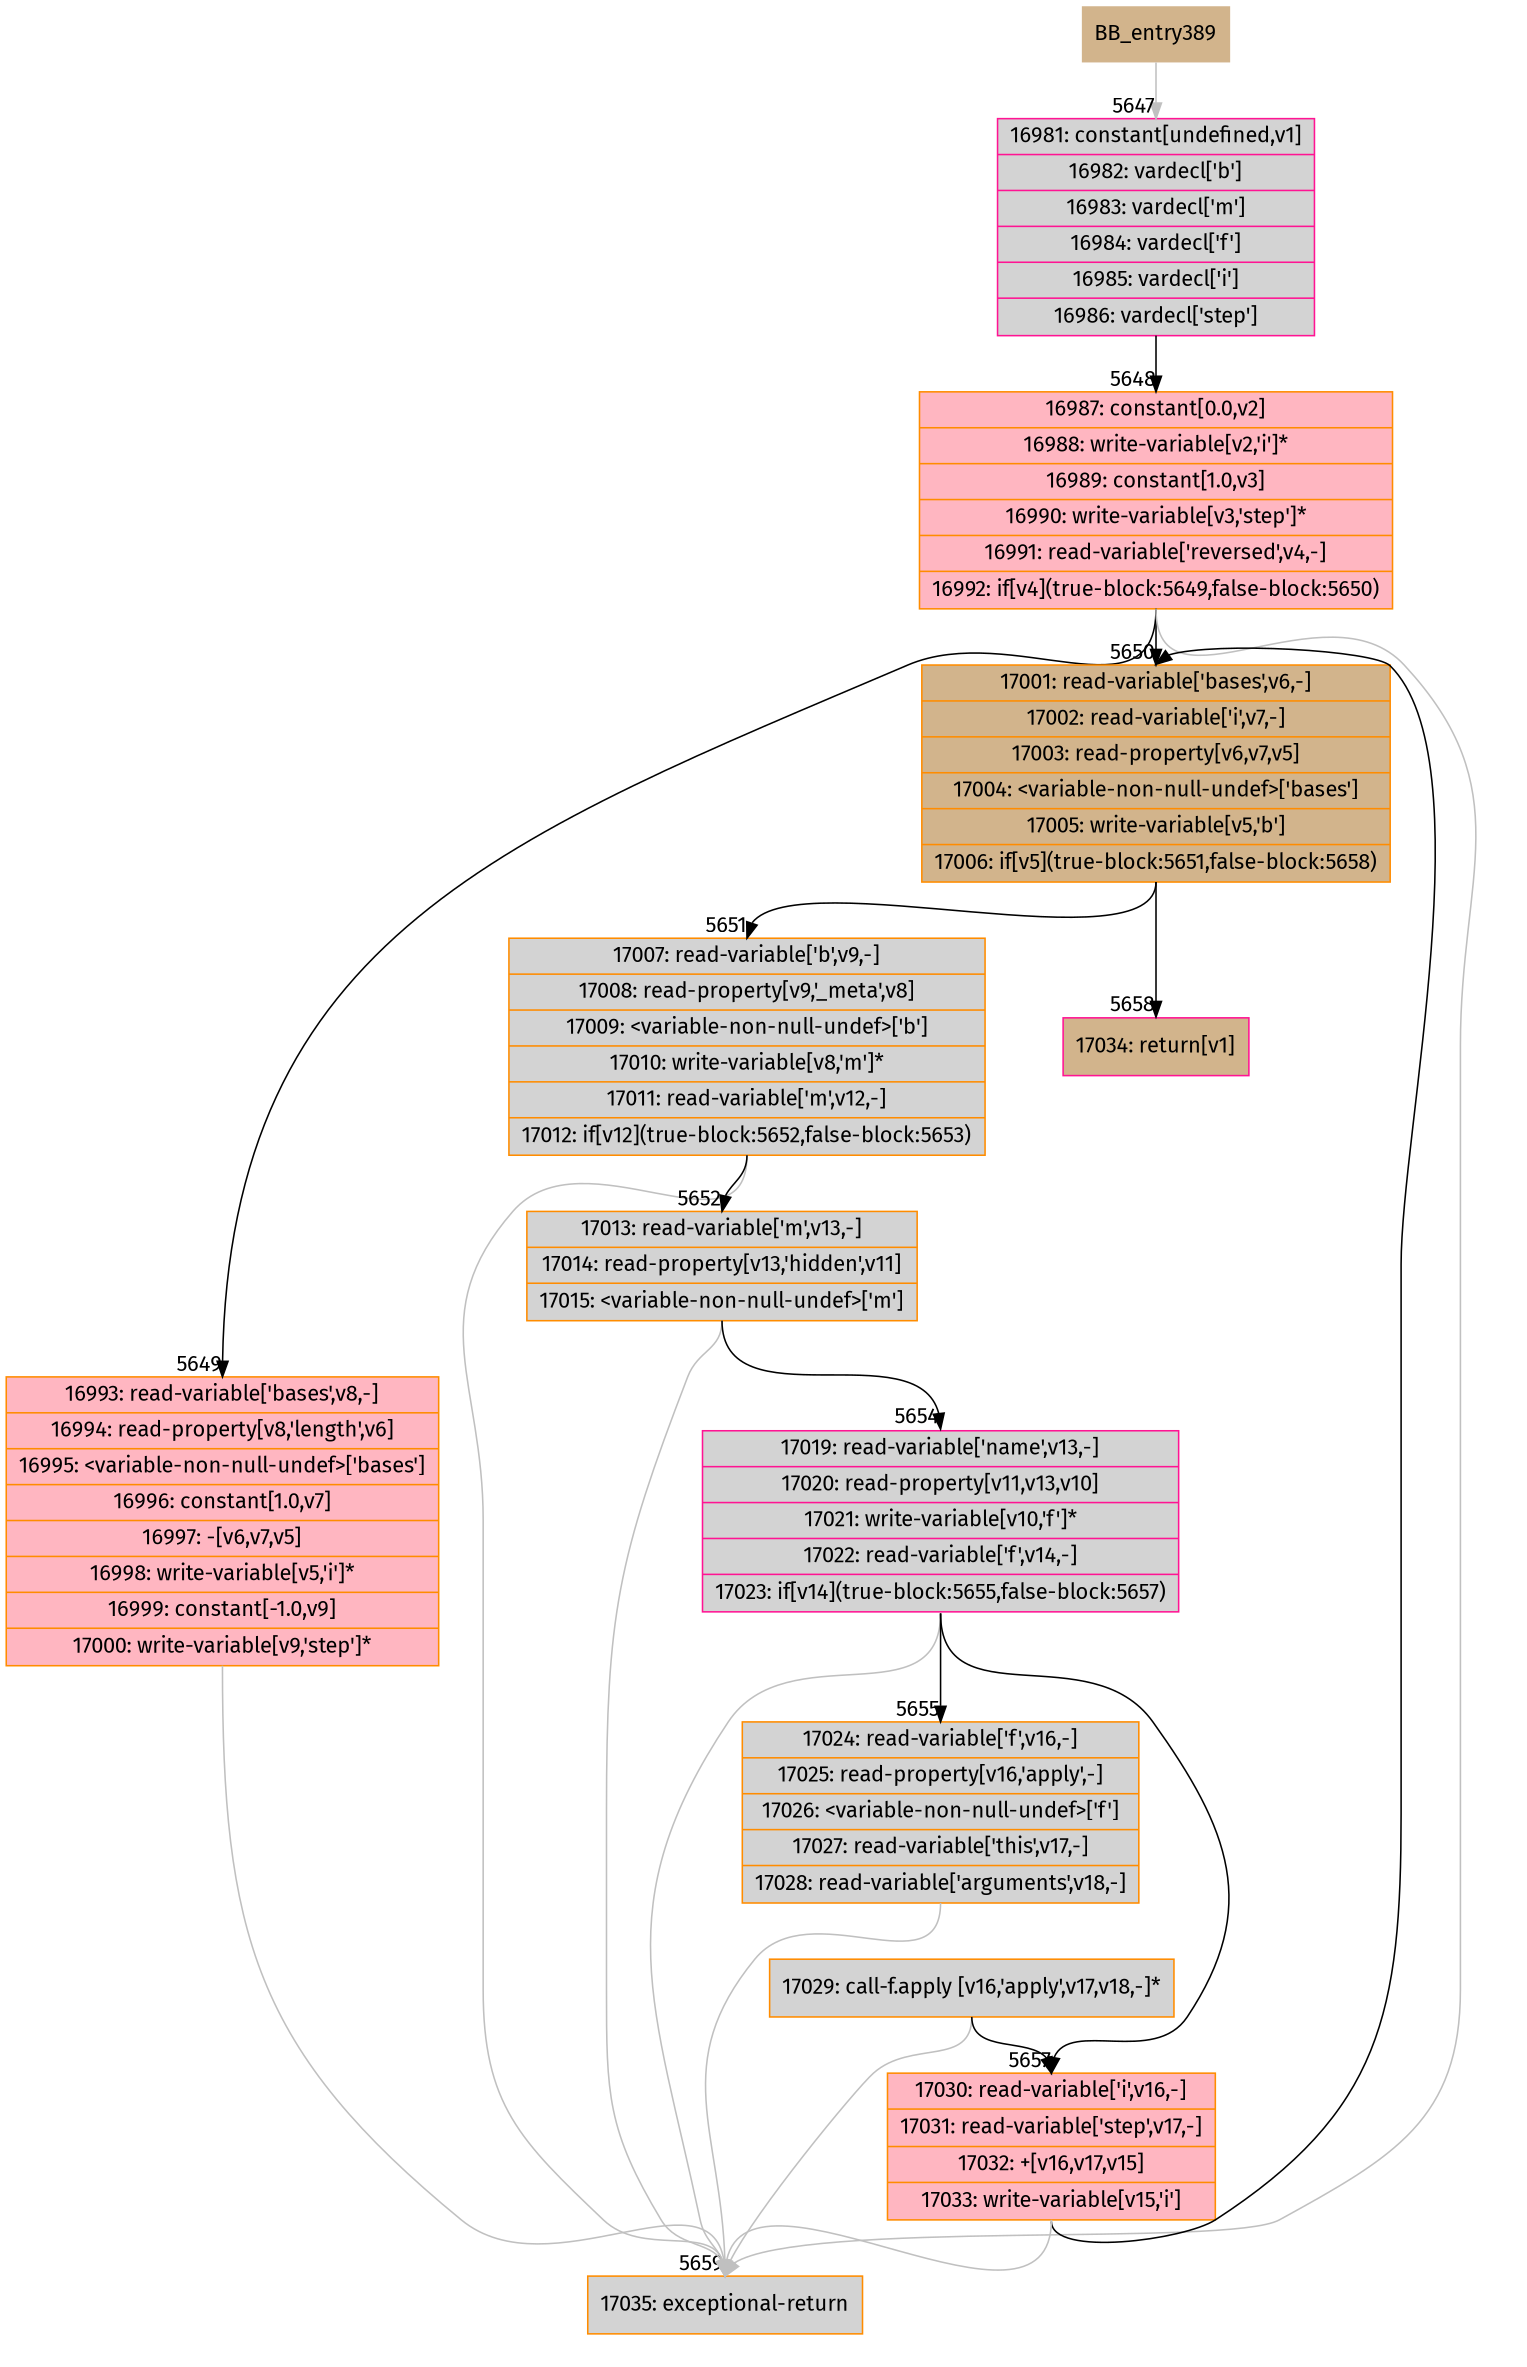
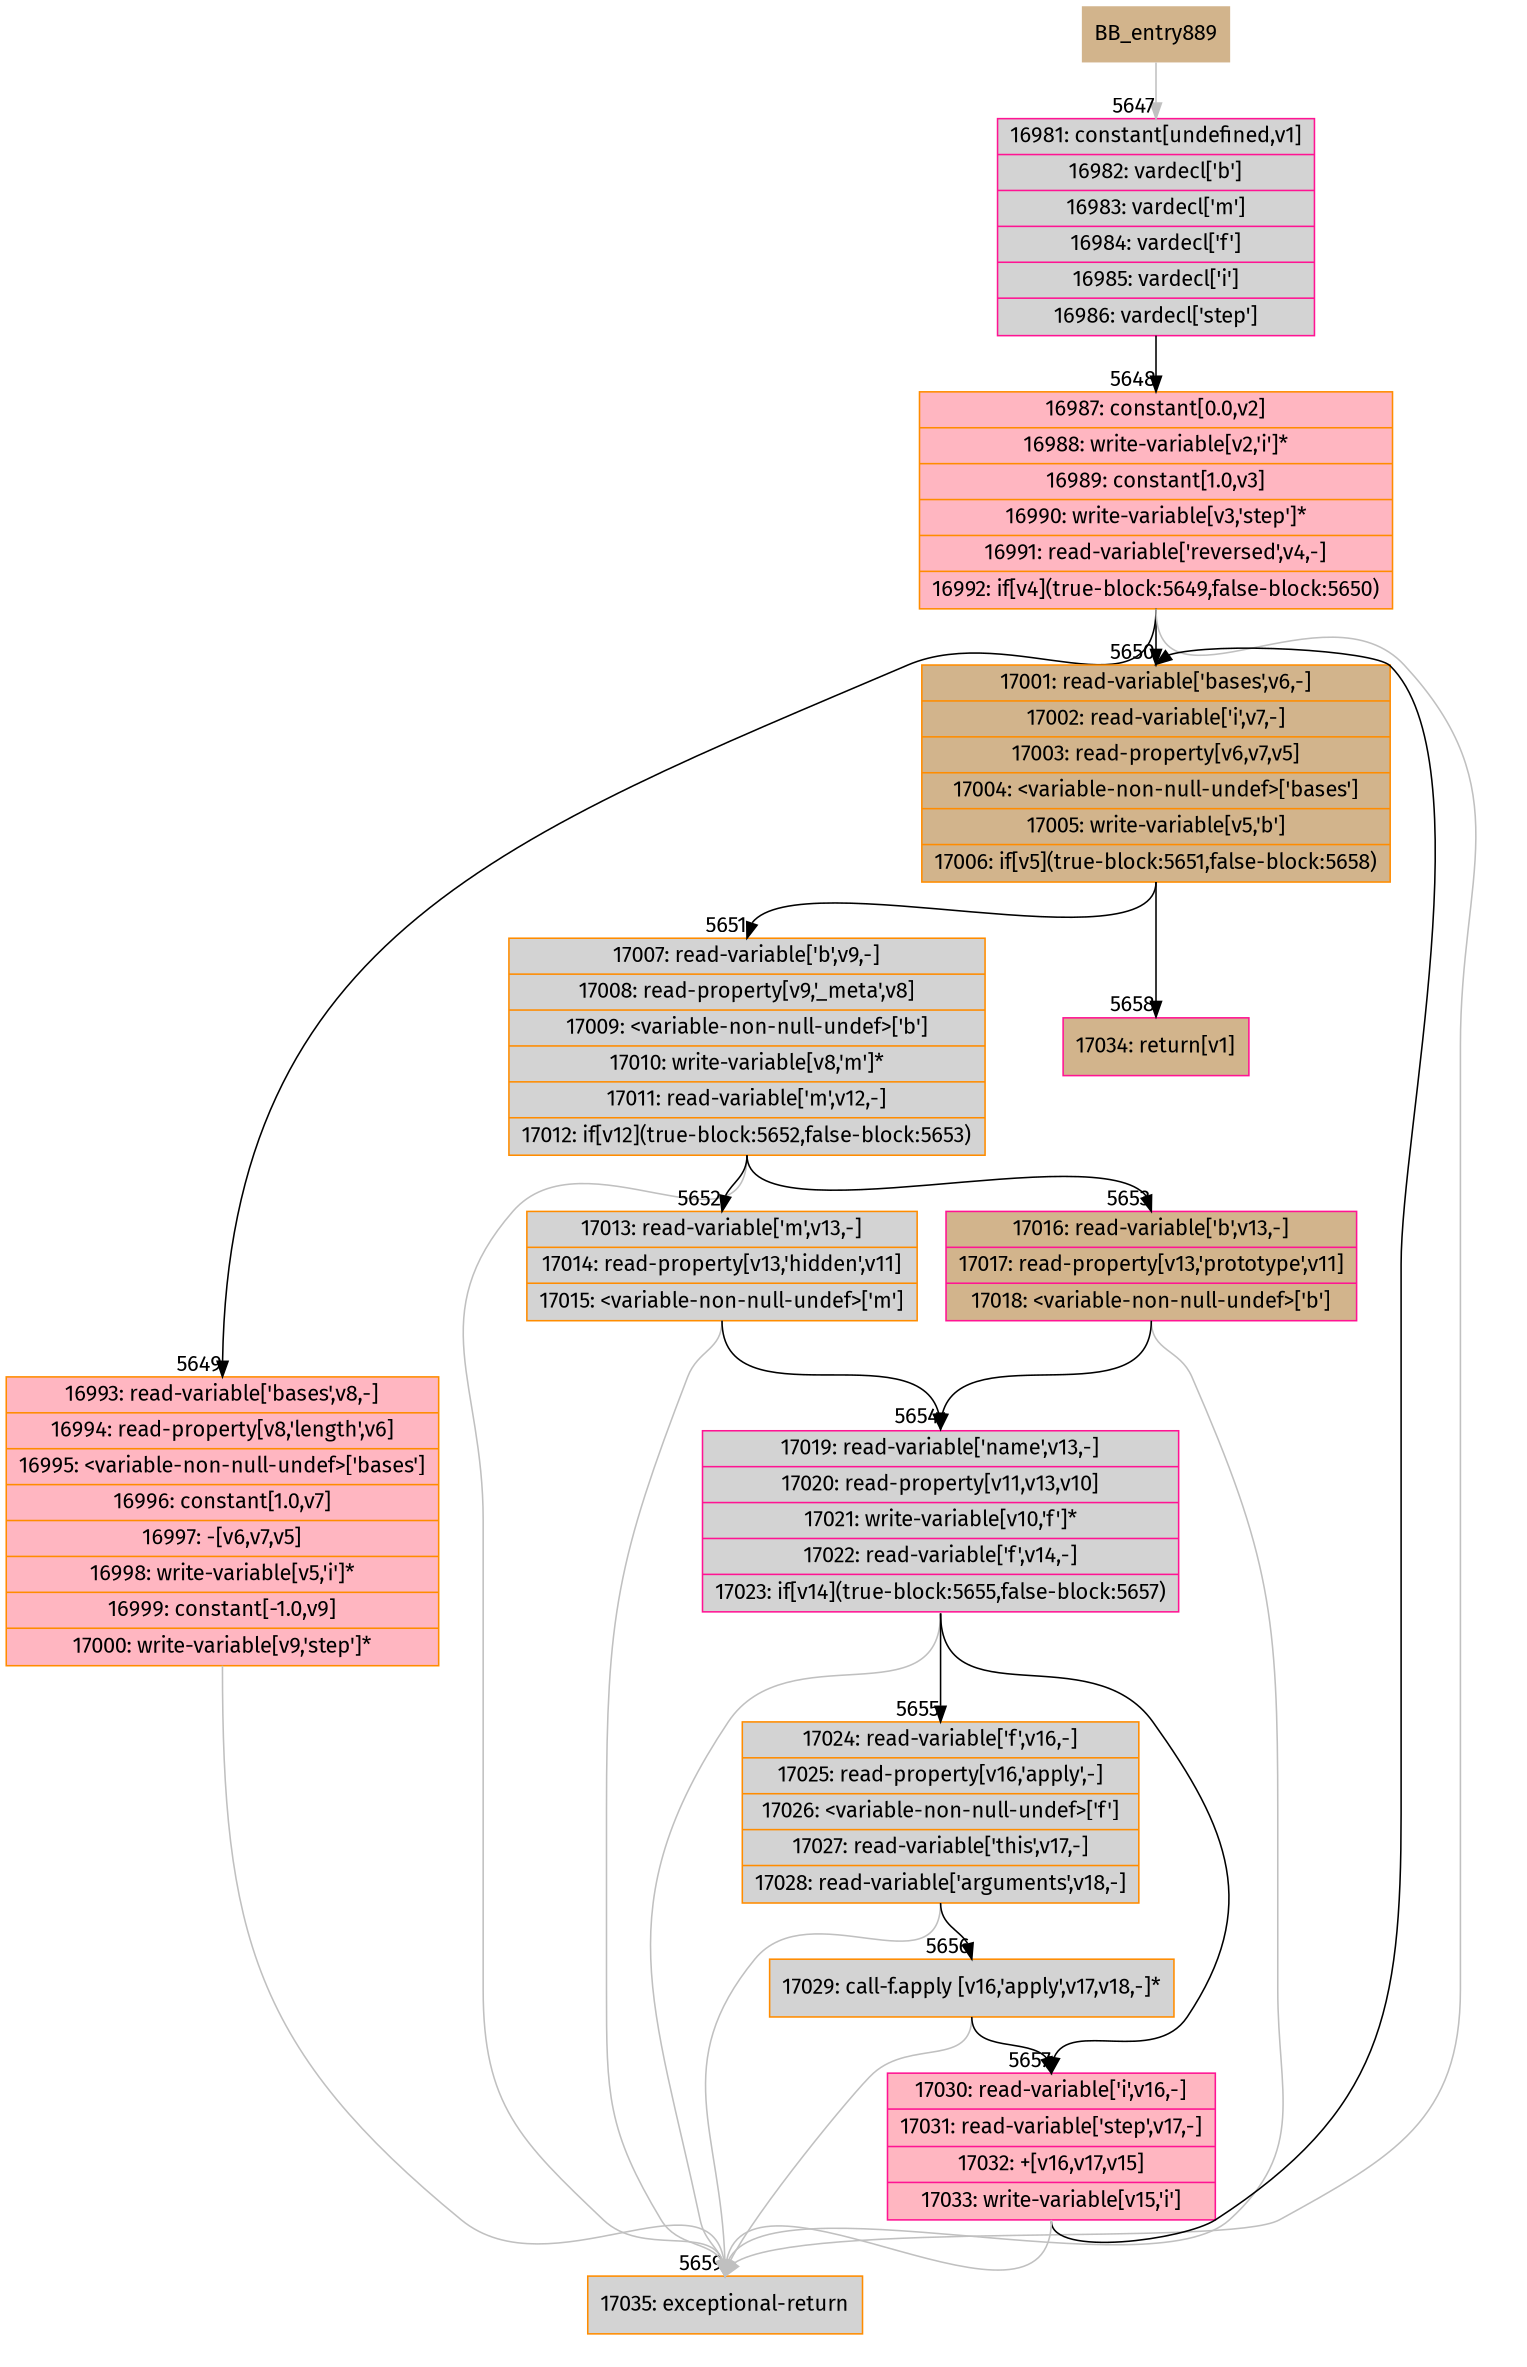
(1156, 34) -> (1156, 34)
none -> (1151, 1266)
none -> (950, 1926)
(1051, 2147) -> (1051, 2147)
